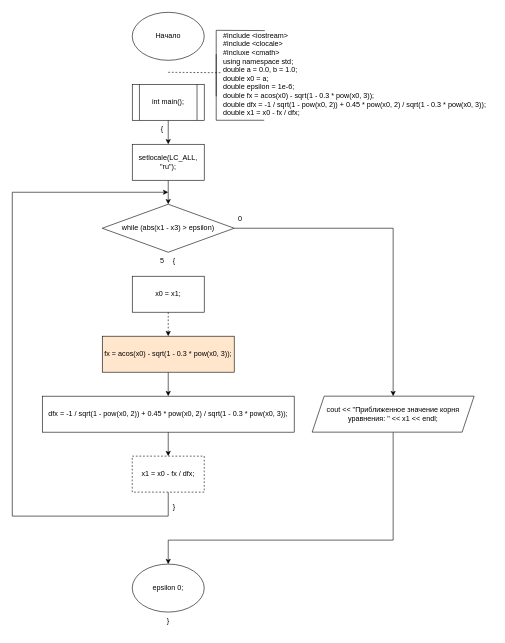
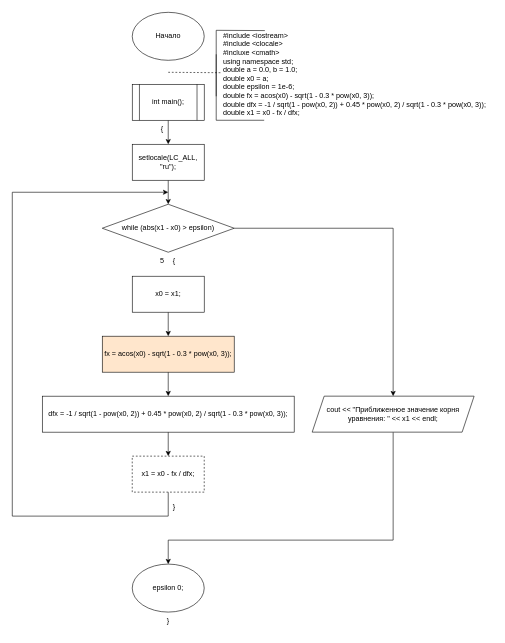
(240, 219) -> none
(168, 228) -> (168, 228)
(168, 321) -> (168, 321)
